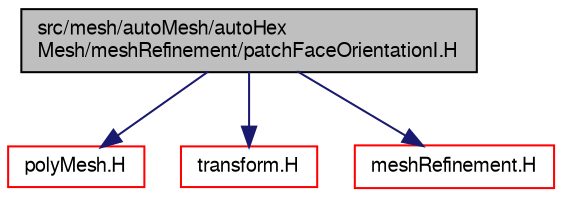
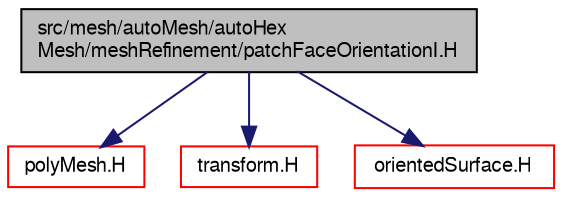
(454, 167) -> (454, 167)
